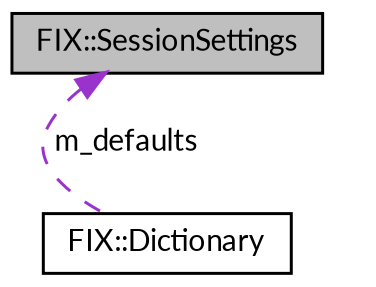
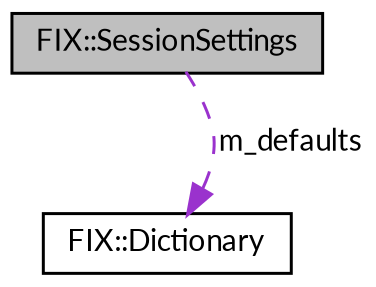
(46, 159) -> (212, 128)
